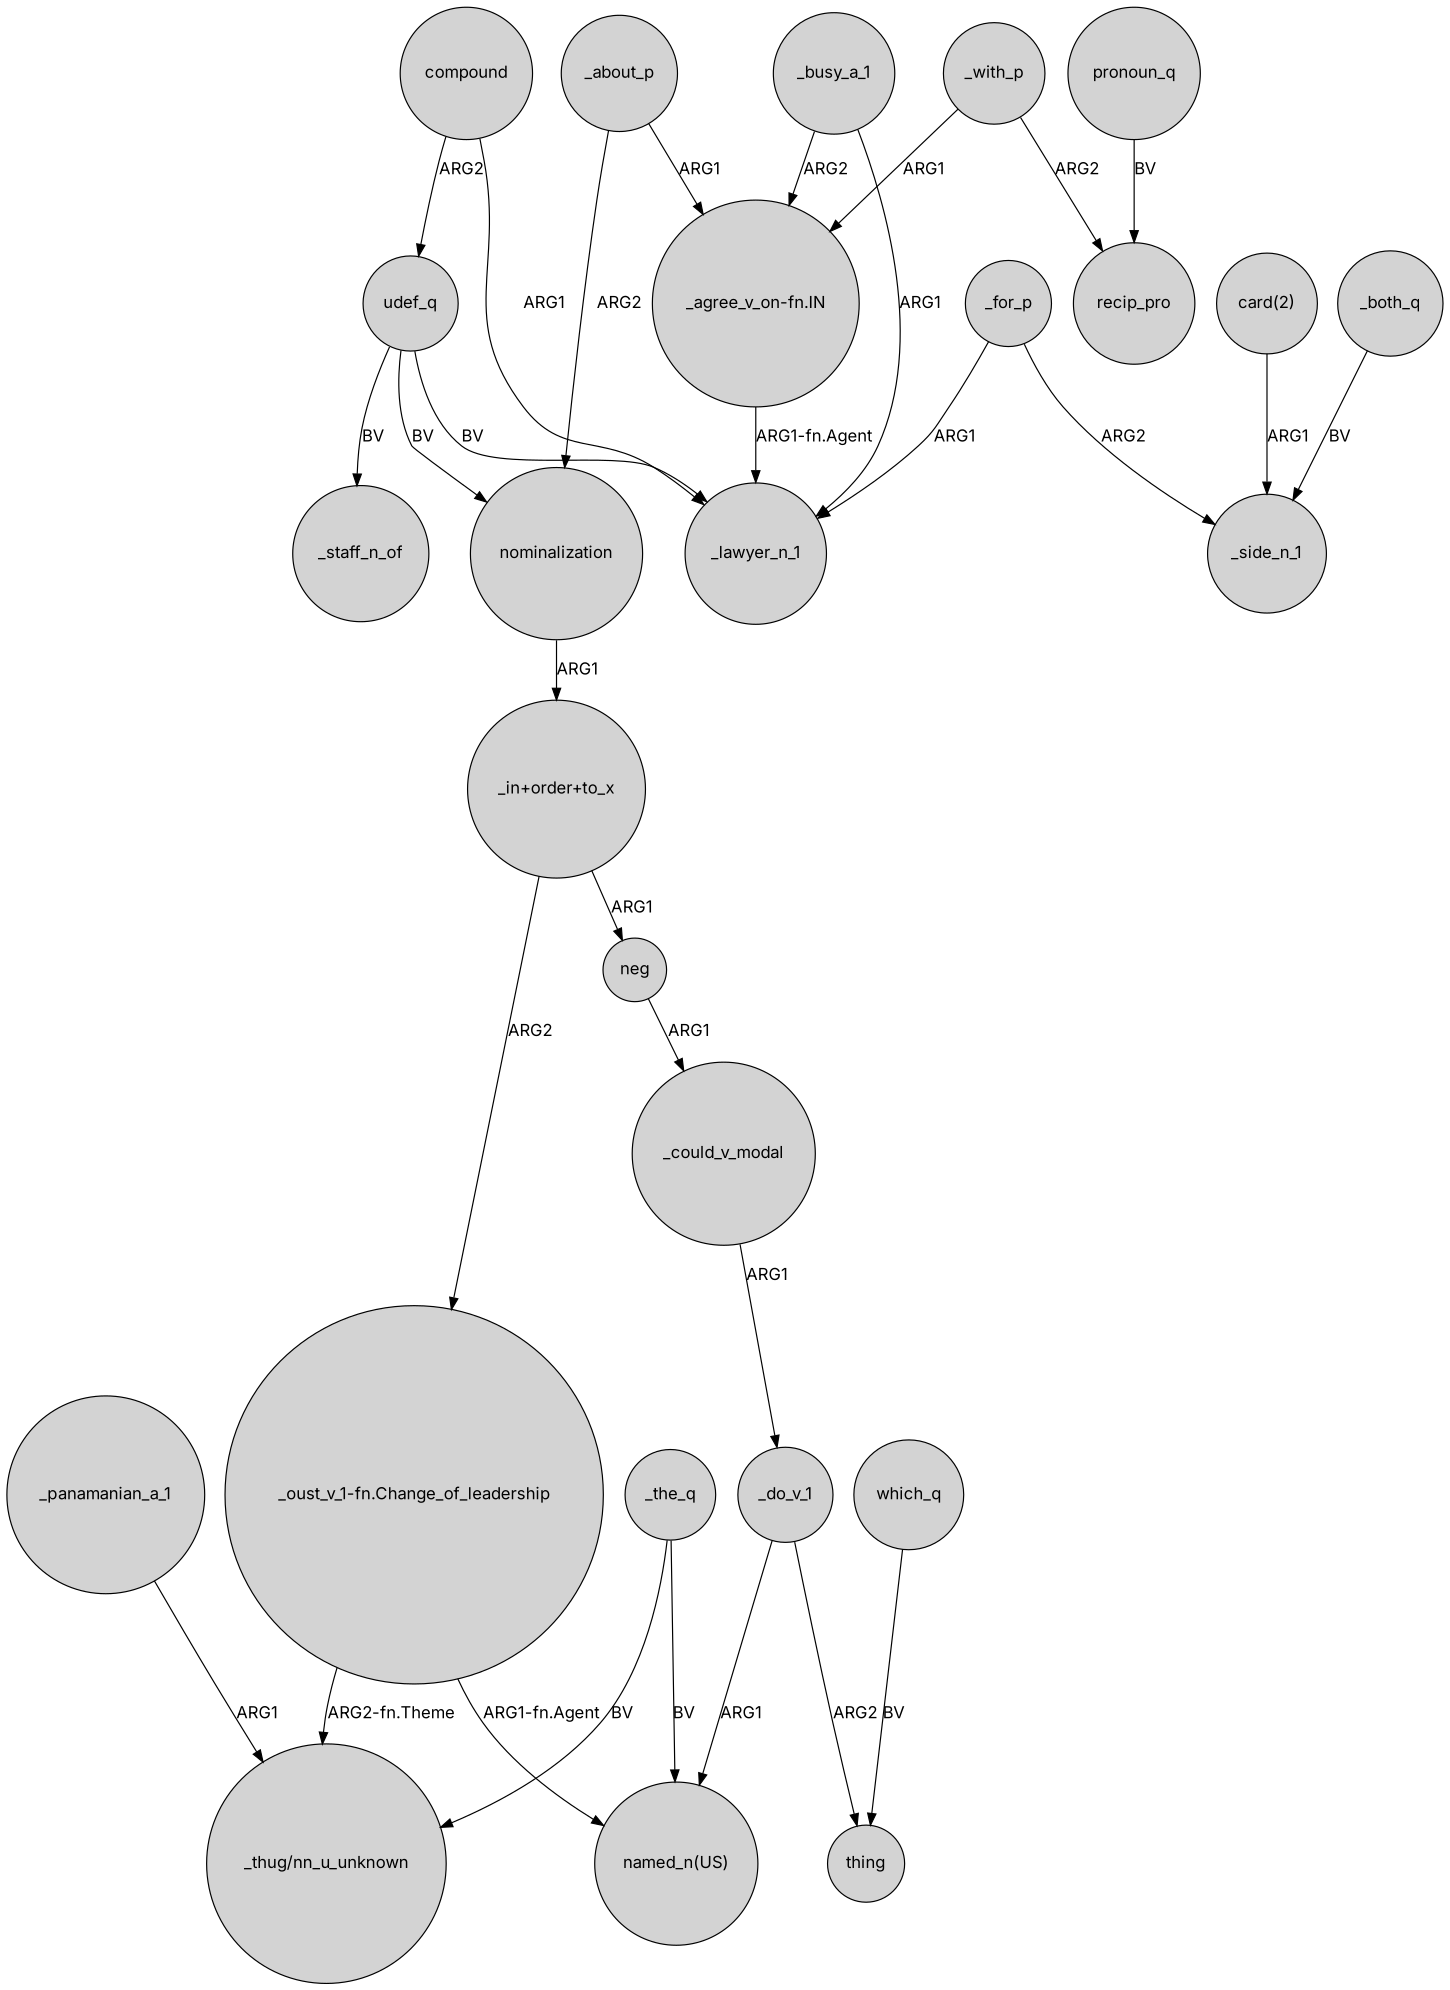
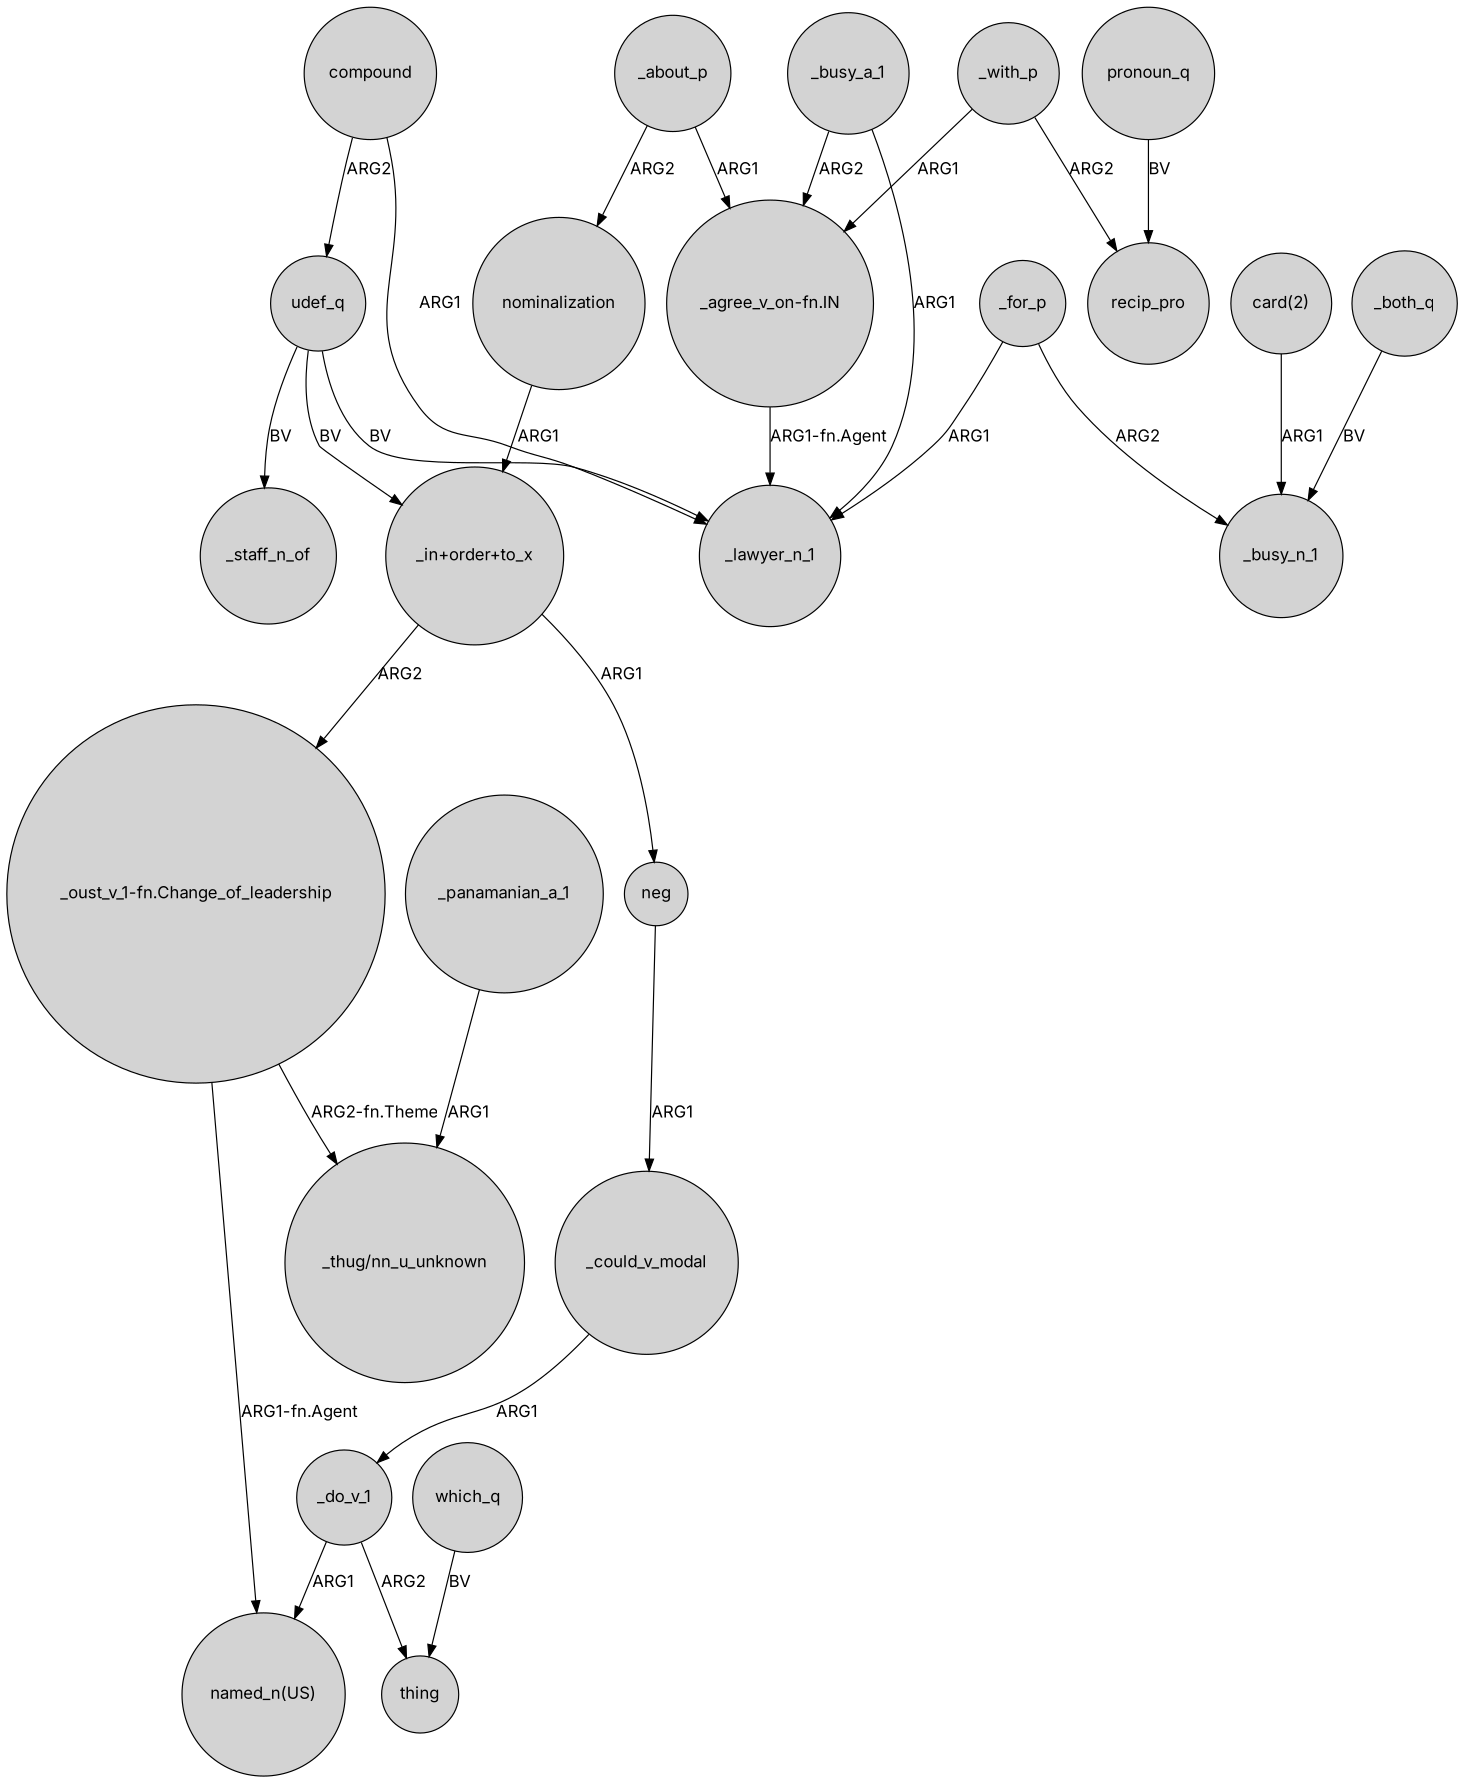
(409, 439) -> (318, 442)
(1267, 554) -> (1281, 556)
(670, 1495) -> none
